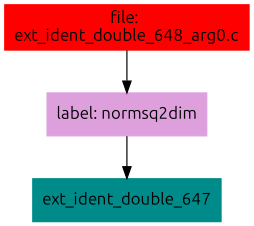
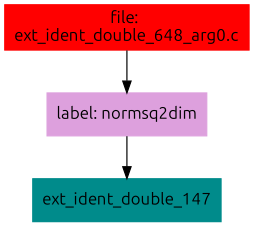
(127, 200) -> (127, 200)
